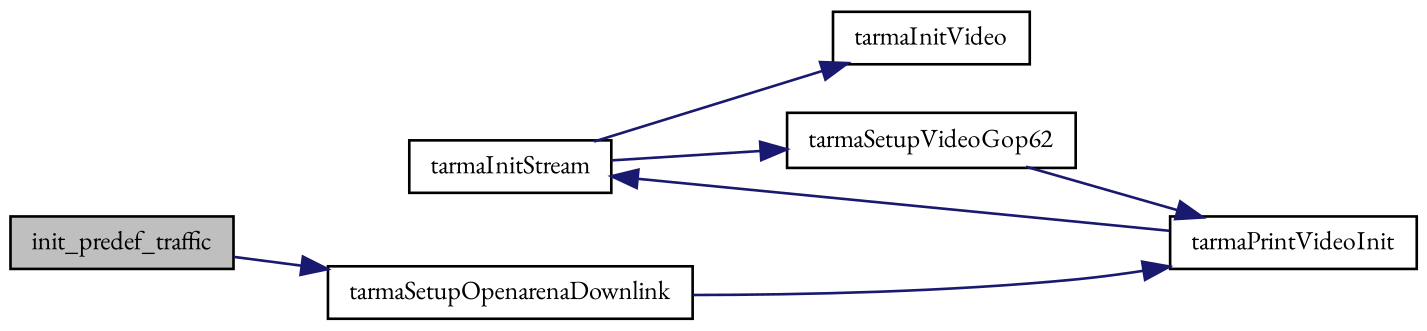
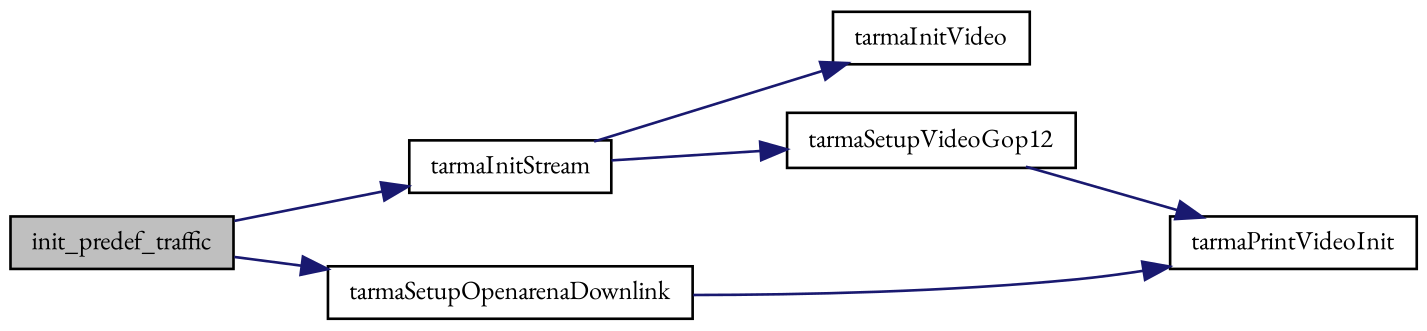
(931, 140) -> (931, 140)
(904, 205) -> (308, 206)
